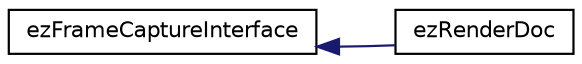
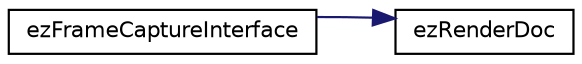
(367, 46) -> (345, 17)
